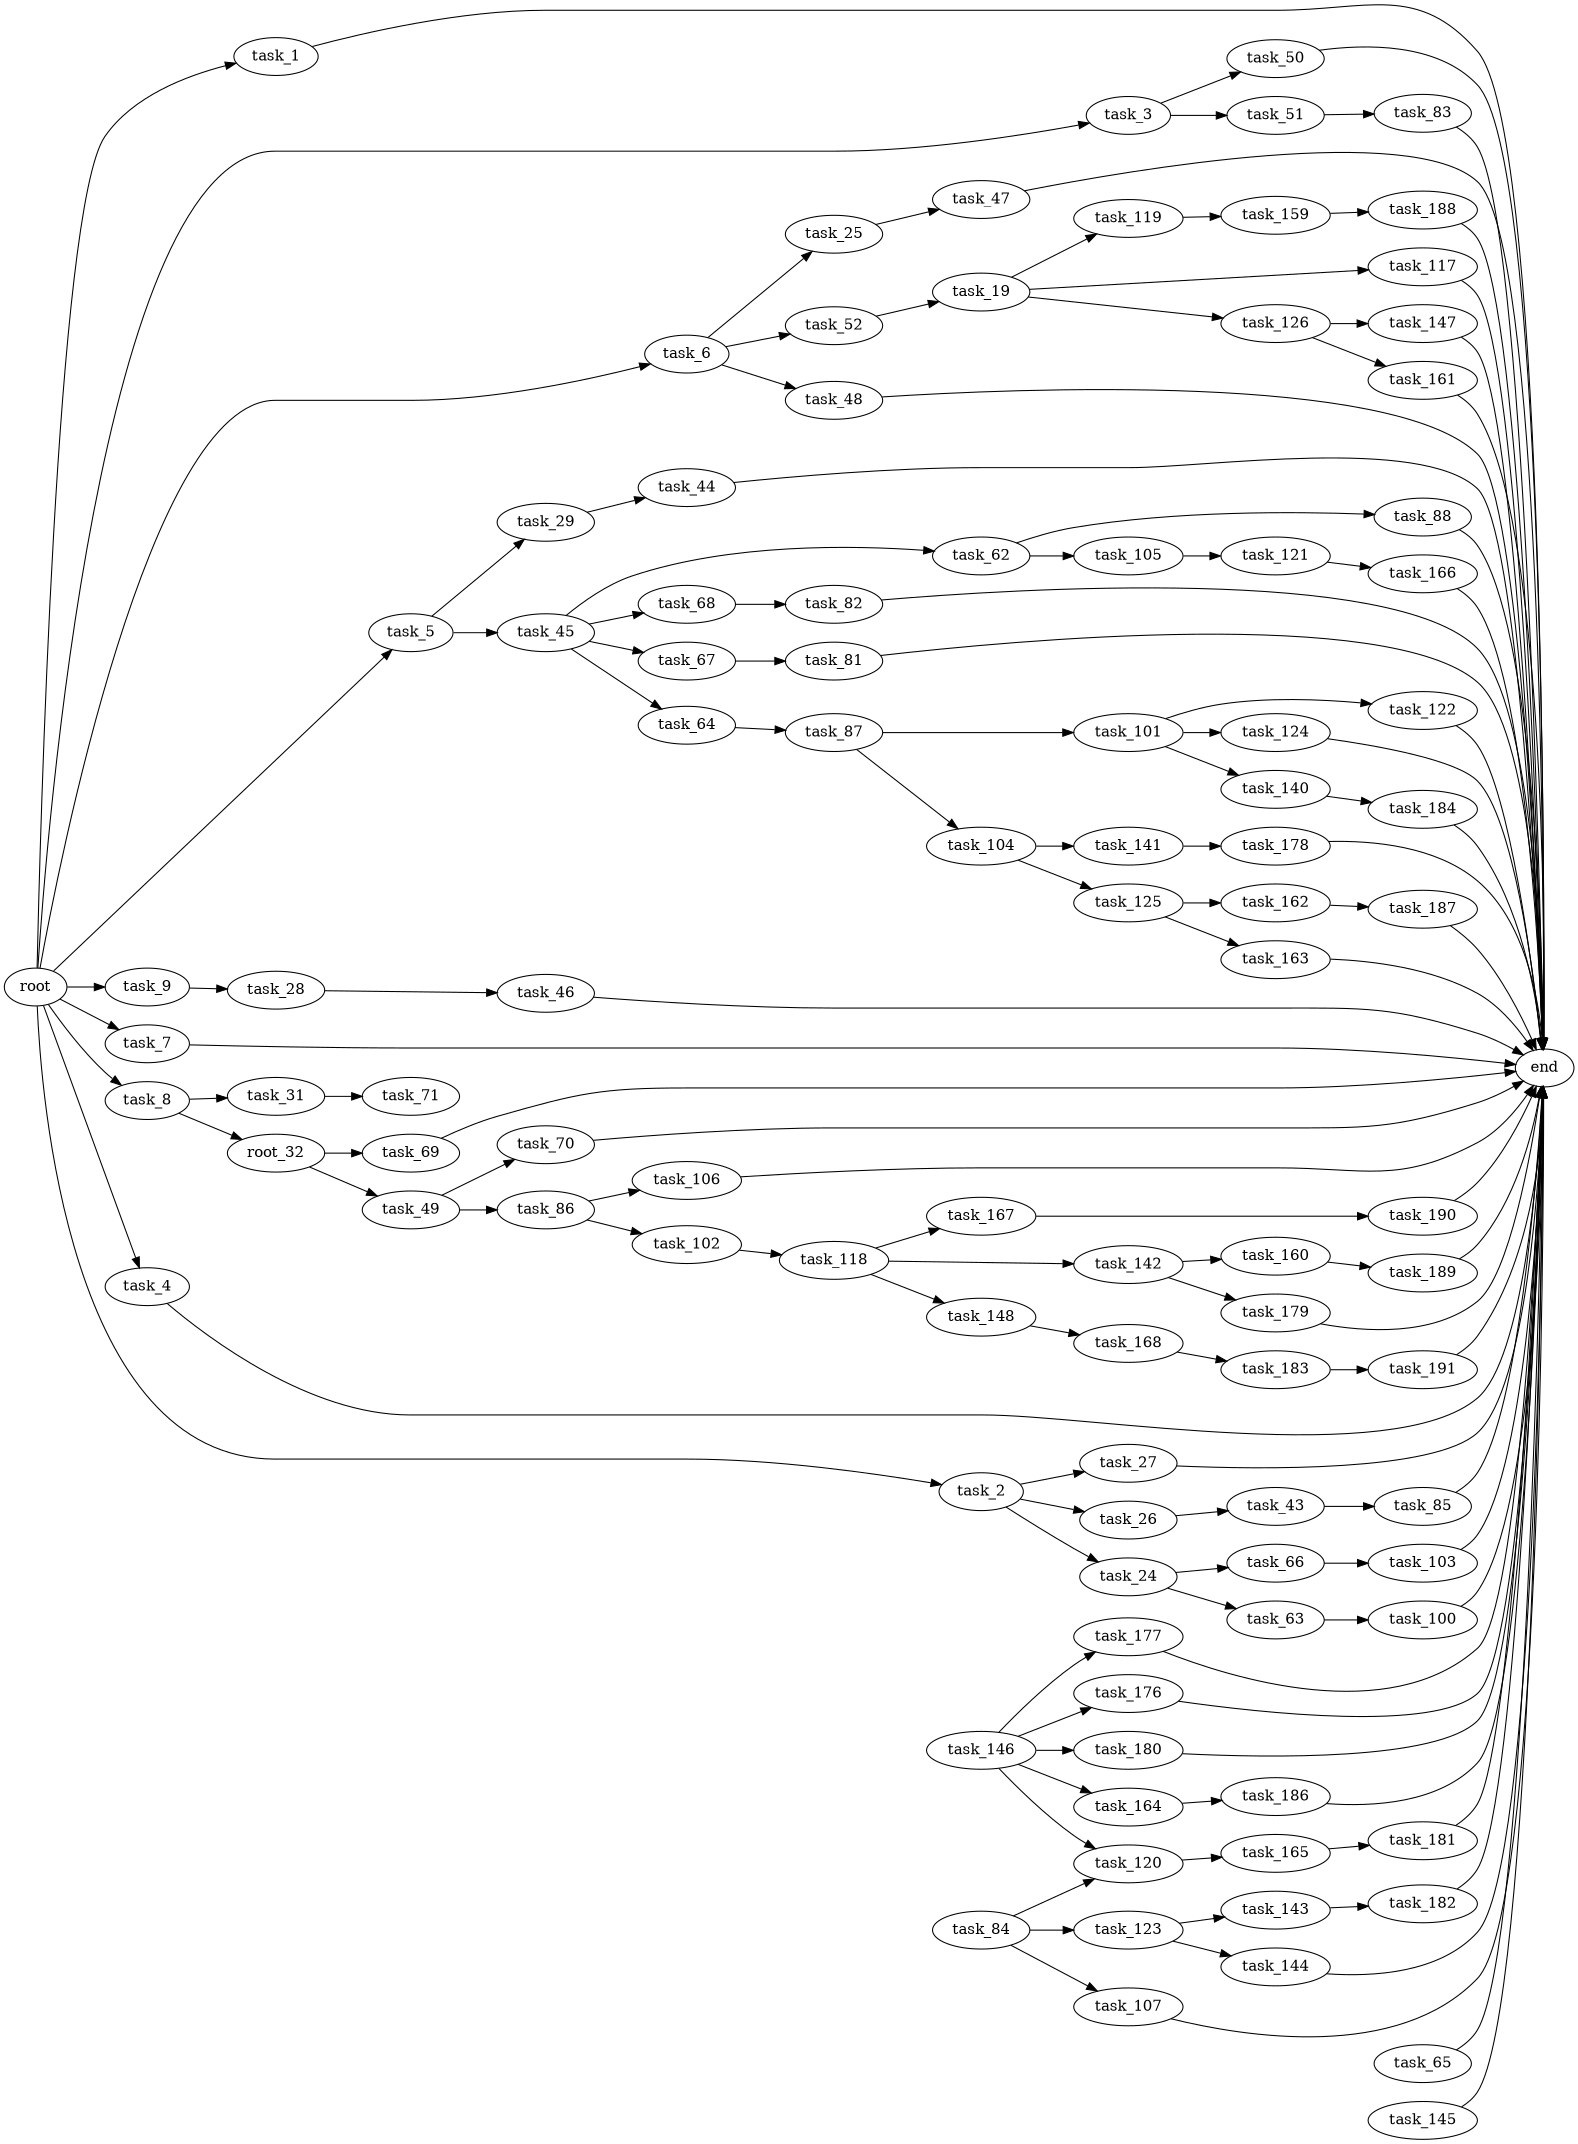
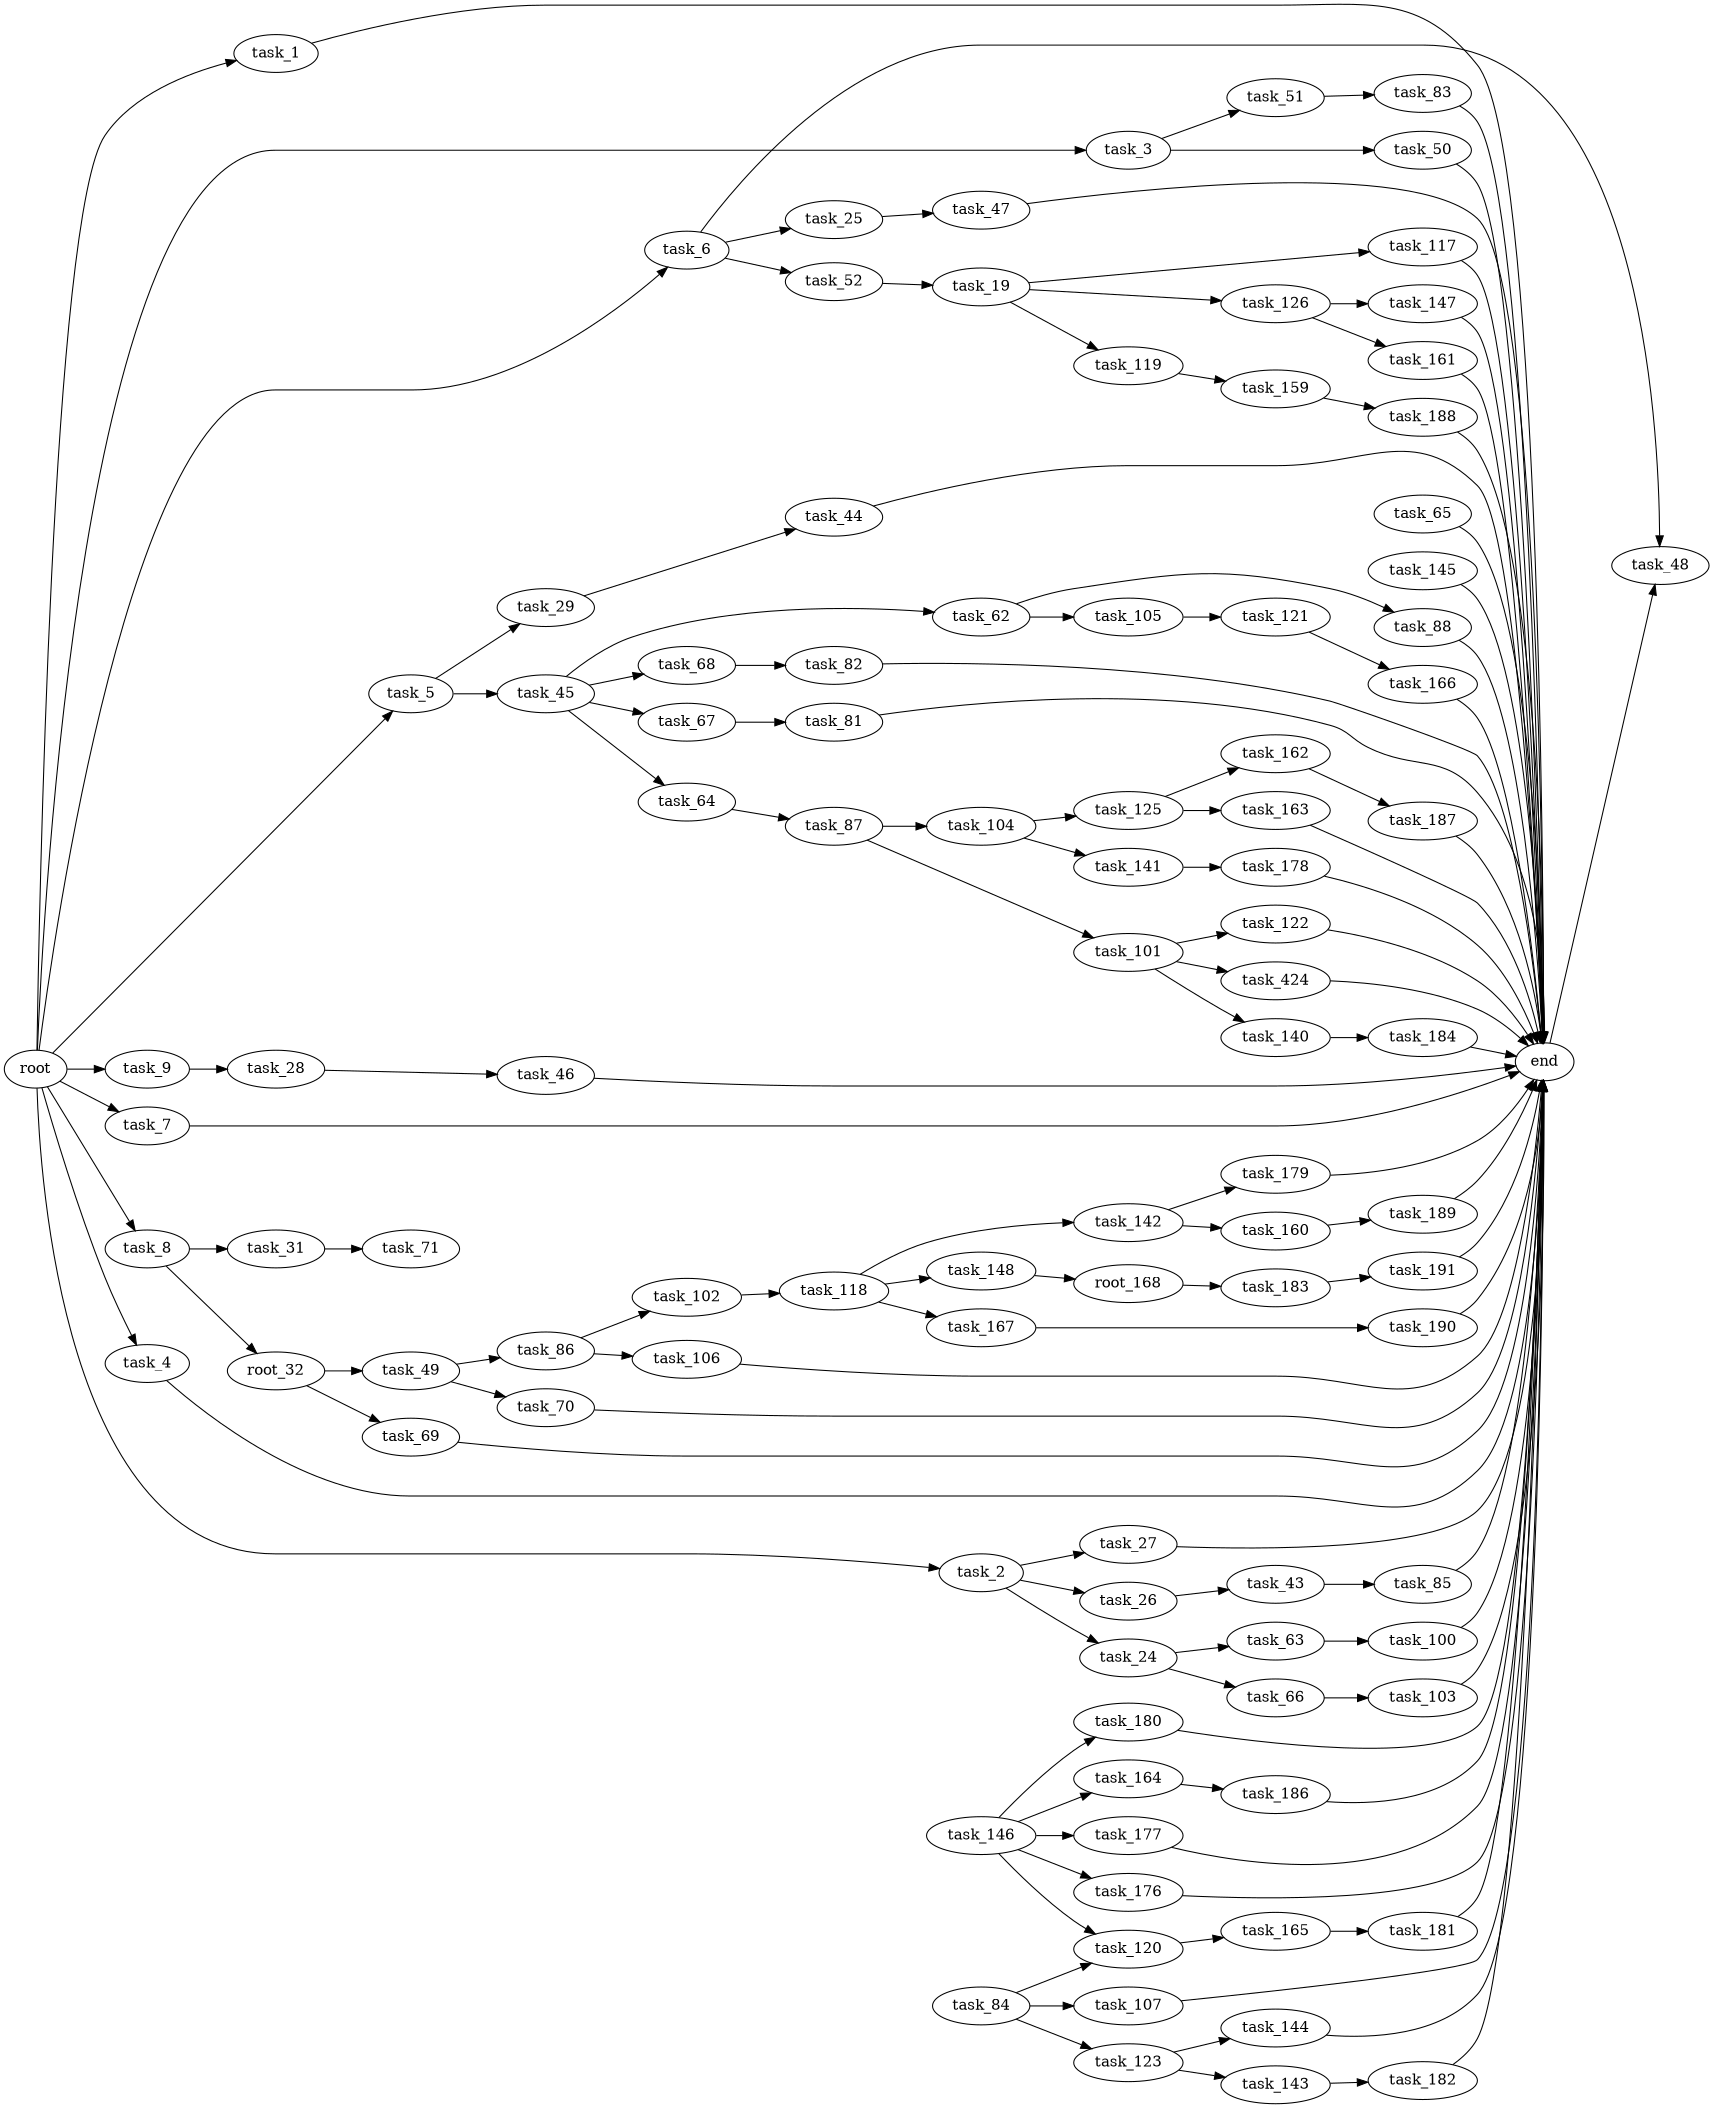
(1471, 450) -> (1601, 819)
(1276, 733) -> (1276, 981)
(1128, 1343) -> (1128, 1284)
